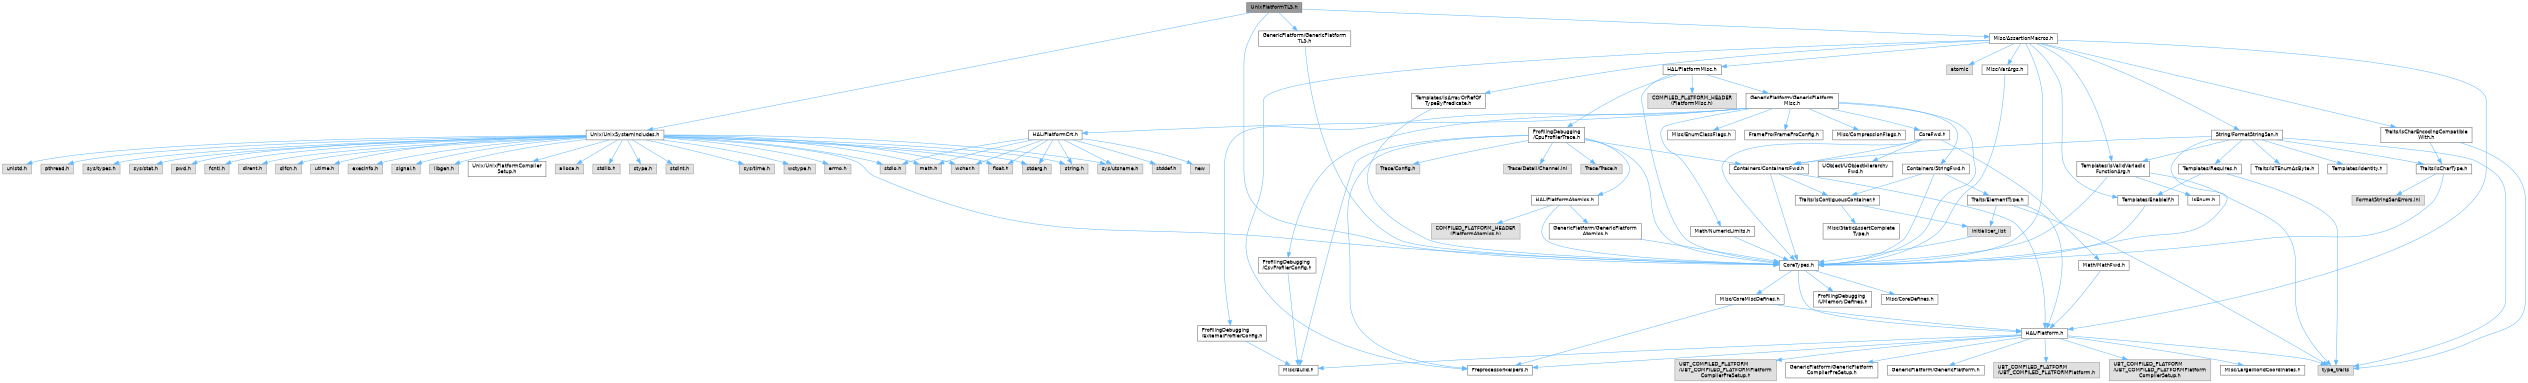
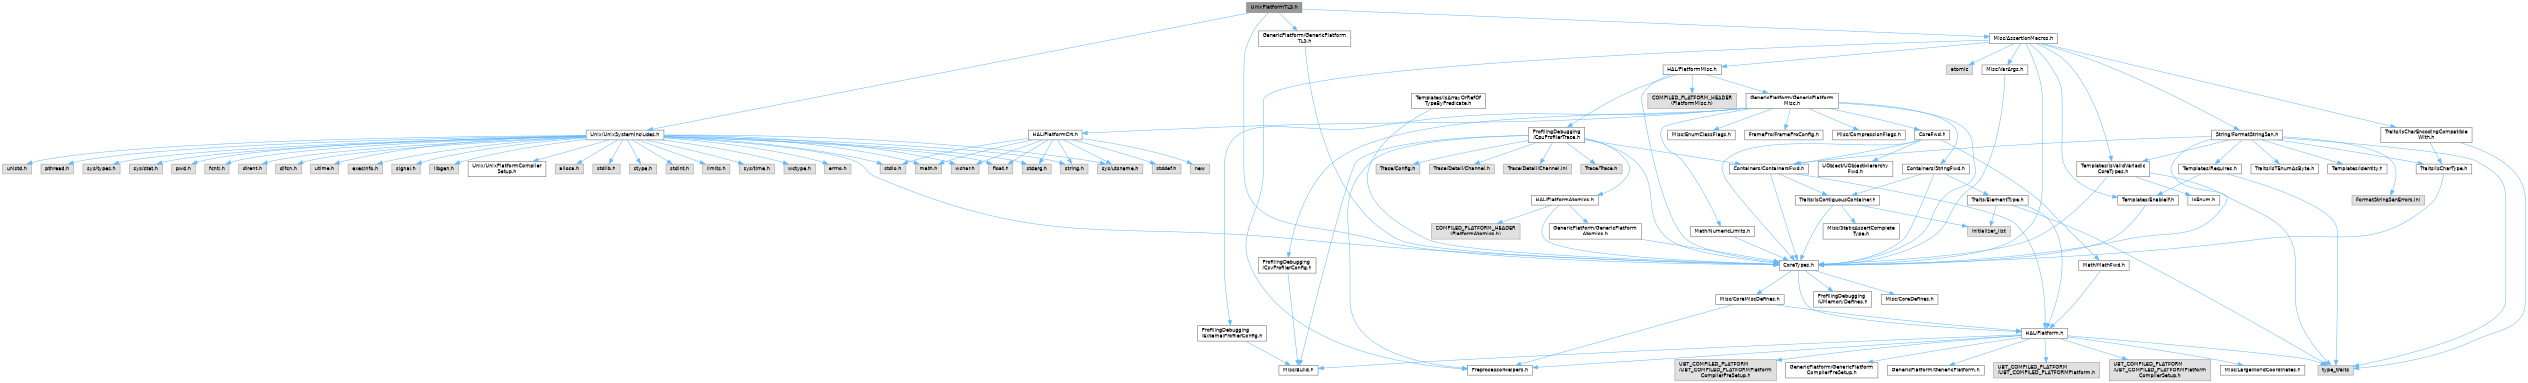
(1739, 57) -> none
(2486, 145) -> none
none -> (716, 169)
none -> (1462, 169)
(2113, 169) -> (2113, 169)
(2418, 183) -> (2365, 148)
(1924, 246) -> (1815, 229)
